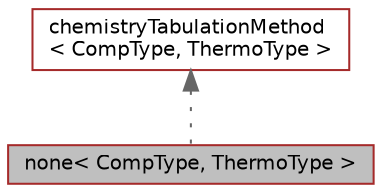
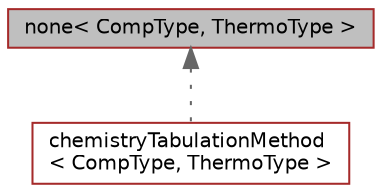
(191, 118) -> (191, 96)
